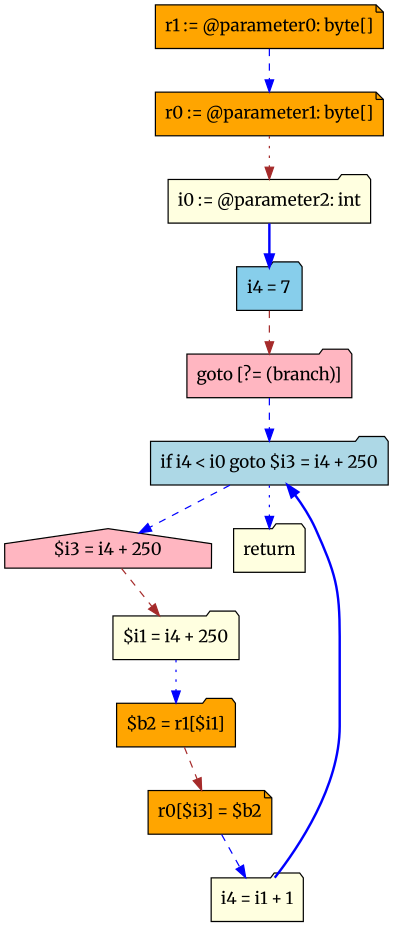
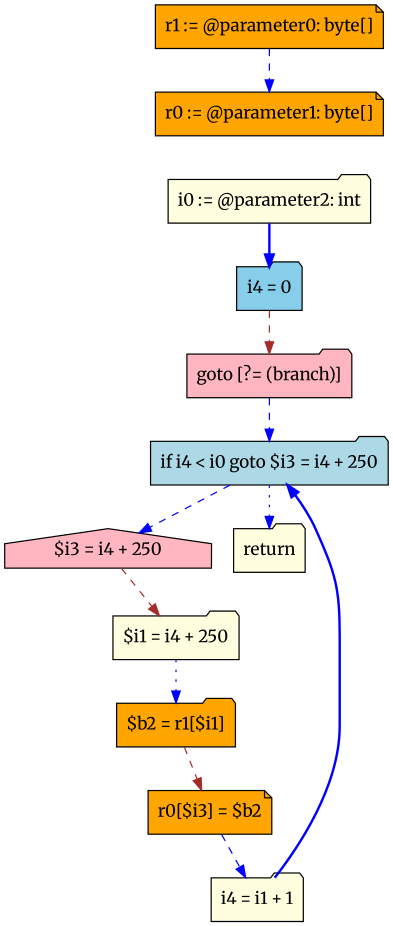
(269, 152) -> none
(269, 289) -> (269, 289)
